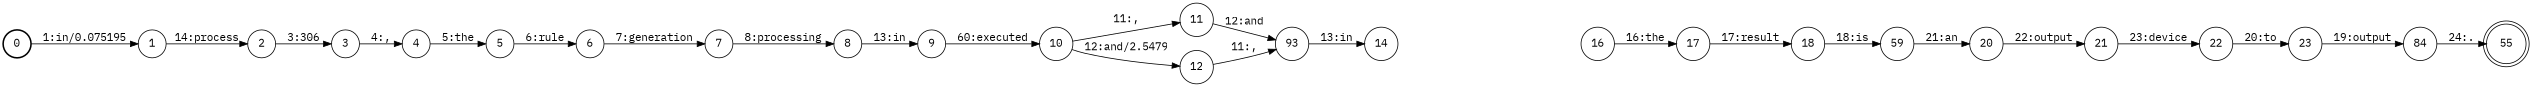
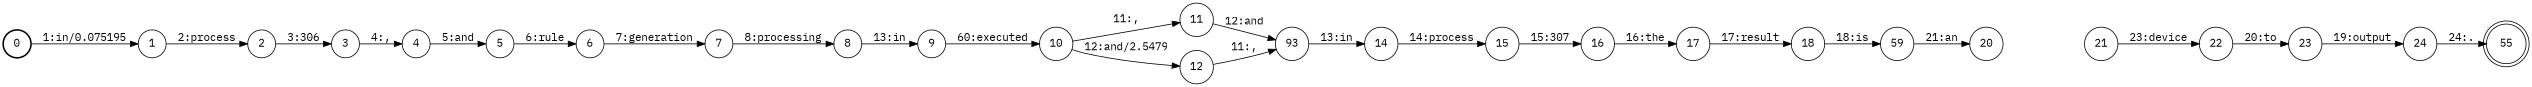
(207, 38) -> (207, 38)
(458, 38) -> (458, 38)
none -> (1502, 44)
(2040, 44) -> none
(2420, 44) -> (2420, 44)
